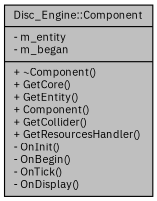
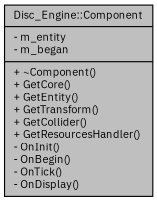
(52, 110) -> (57, 110)
